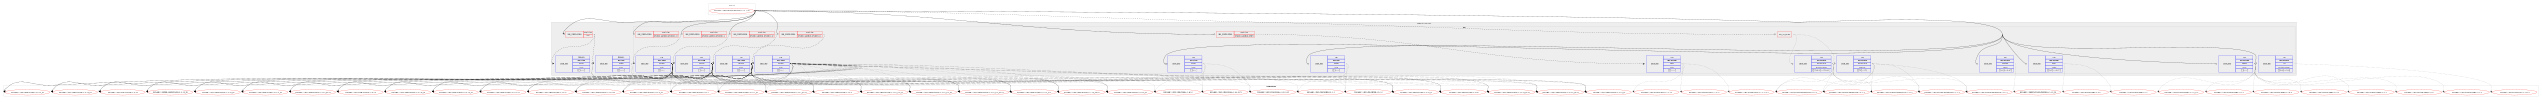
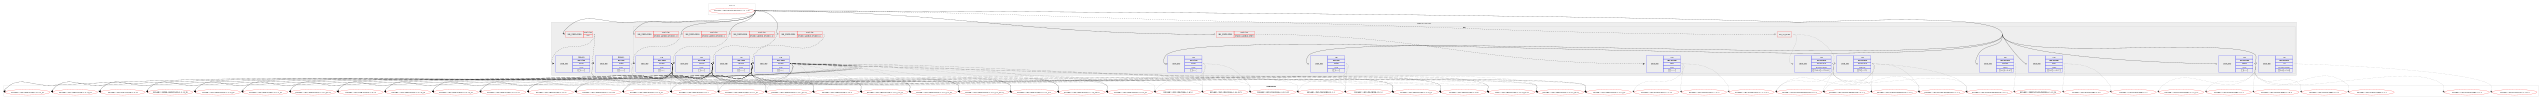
(1512, 92) -> (1512, 92)
(2419, 92) -> none
